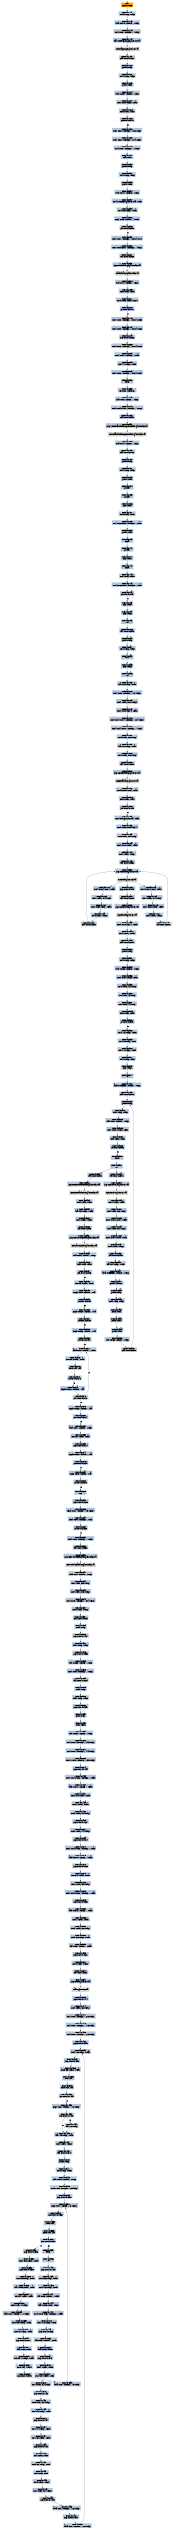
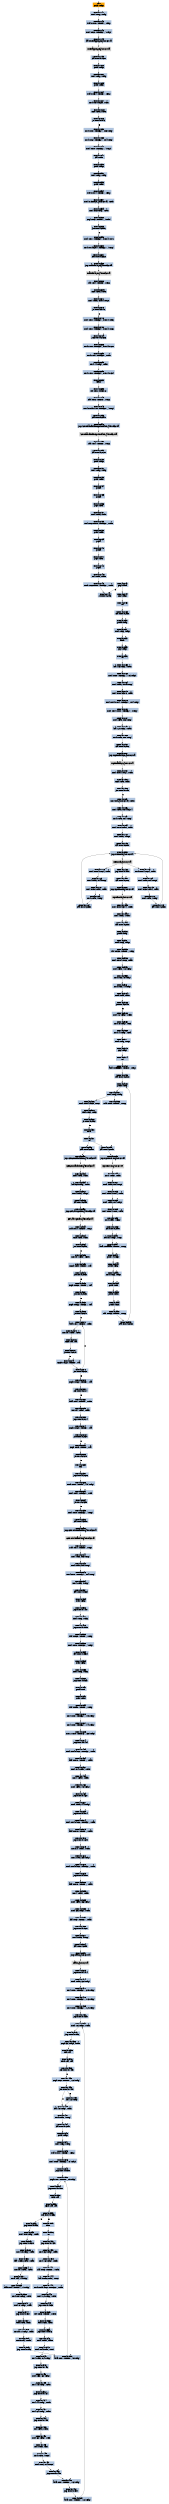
(127, 598) -> (114, 590)
(118, 1124) -> (102, 1098)
